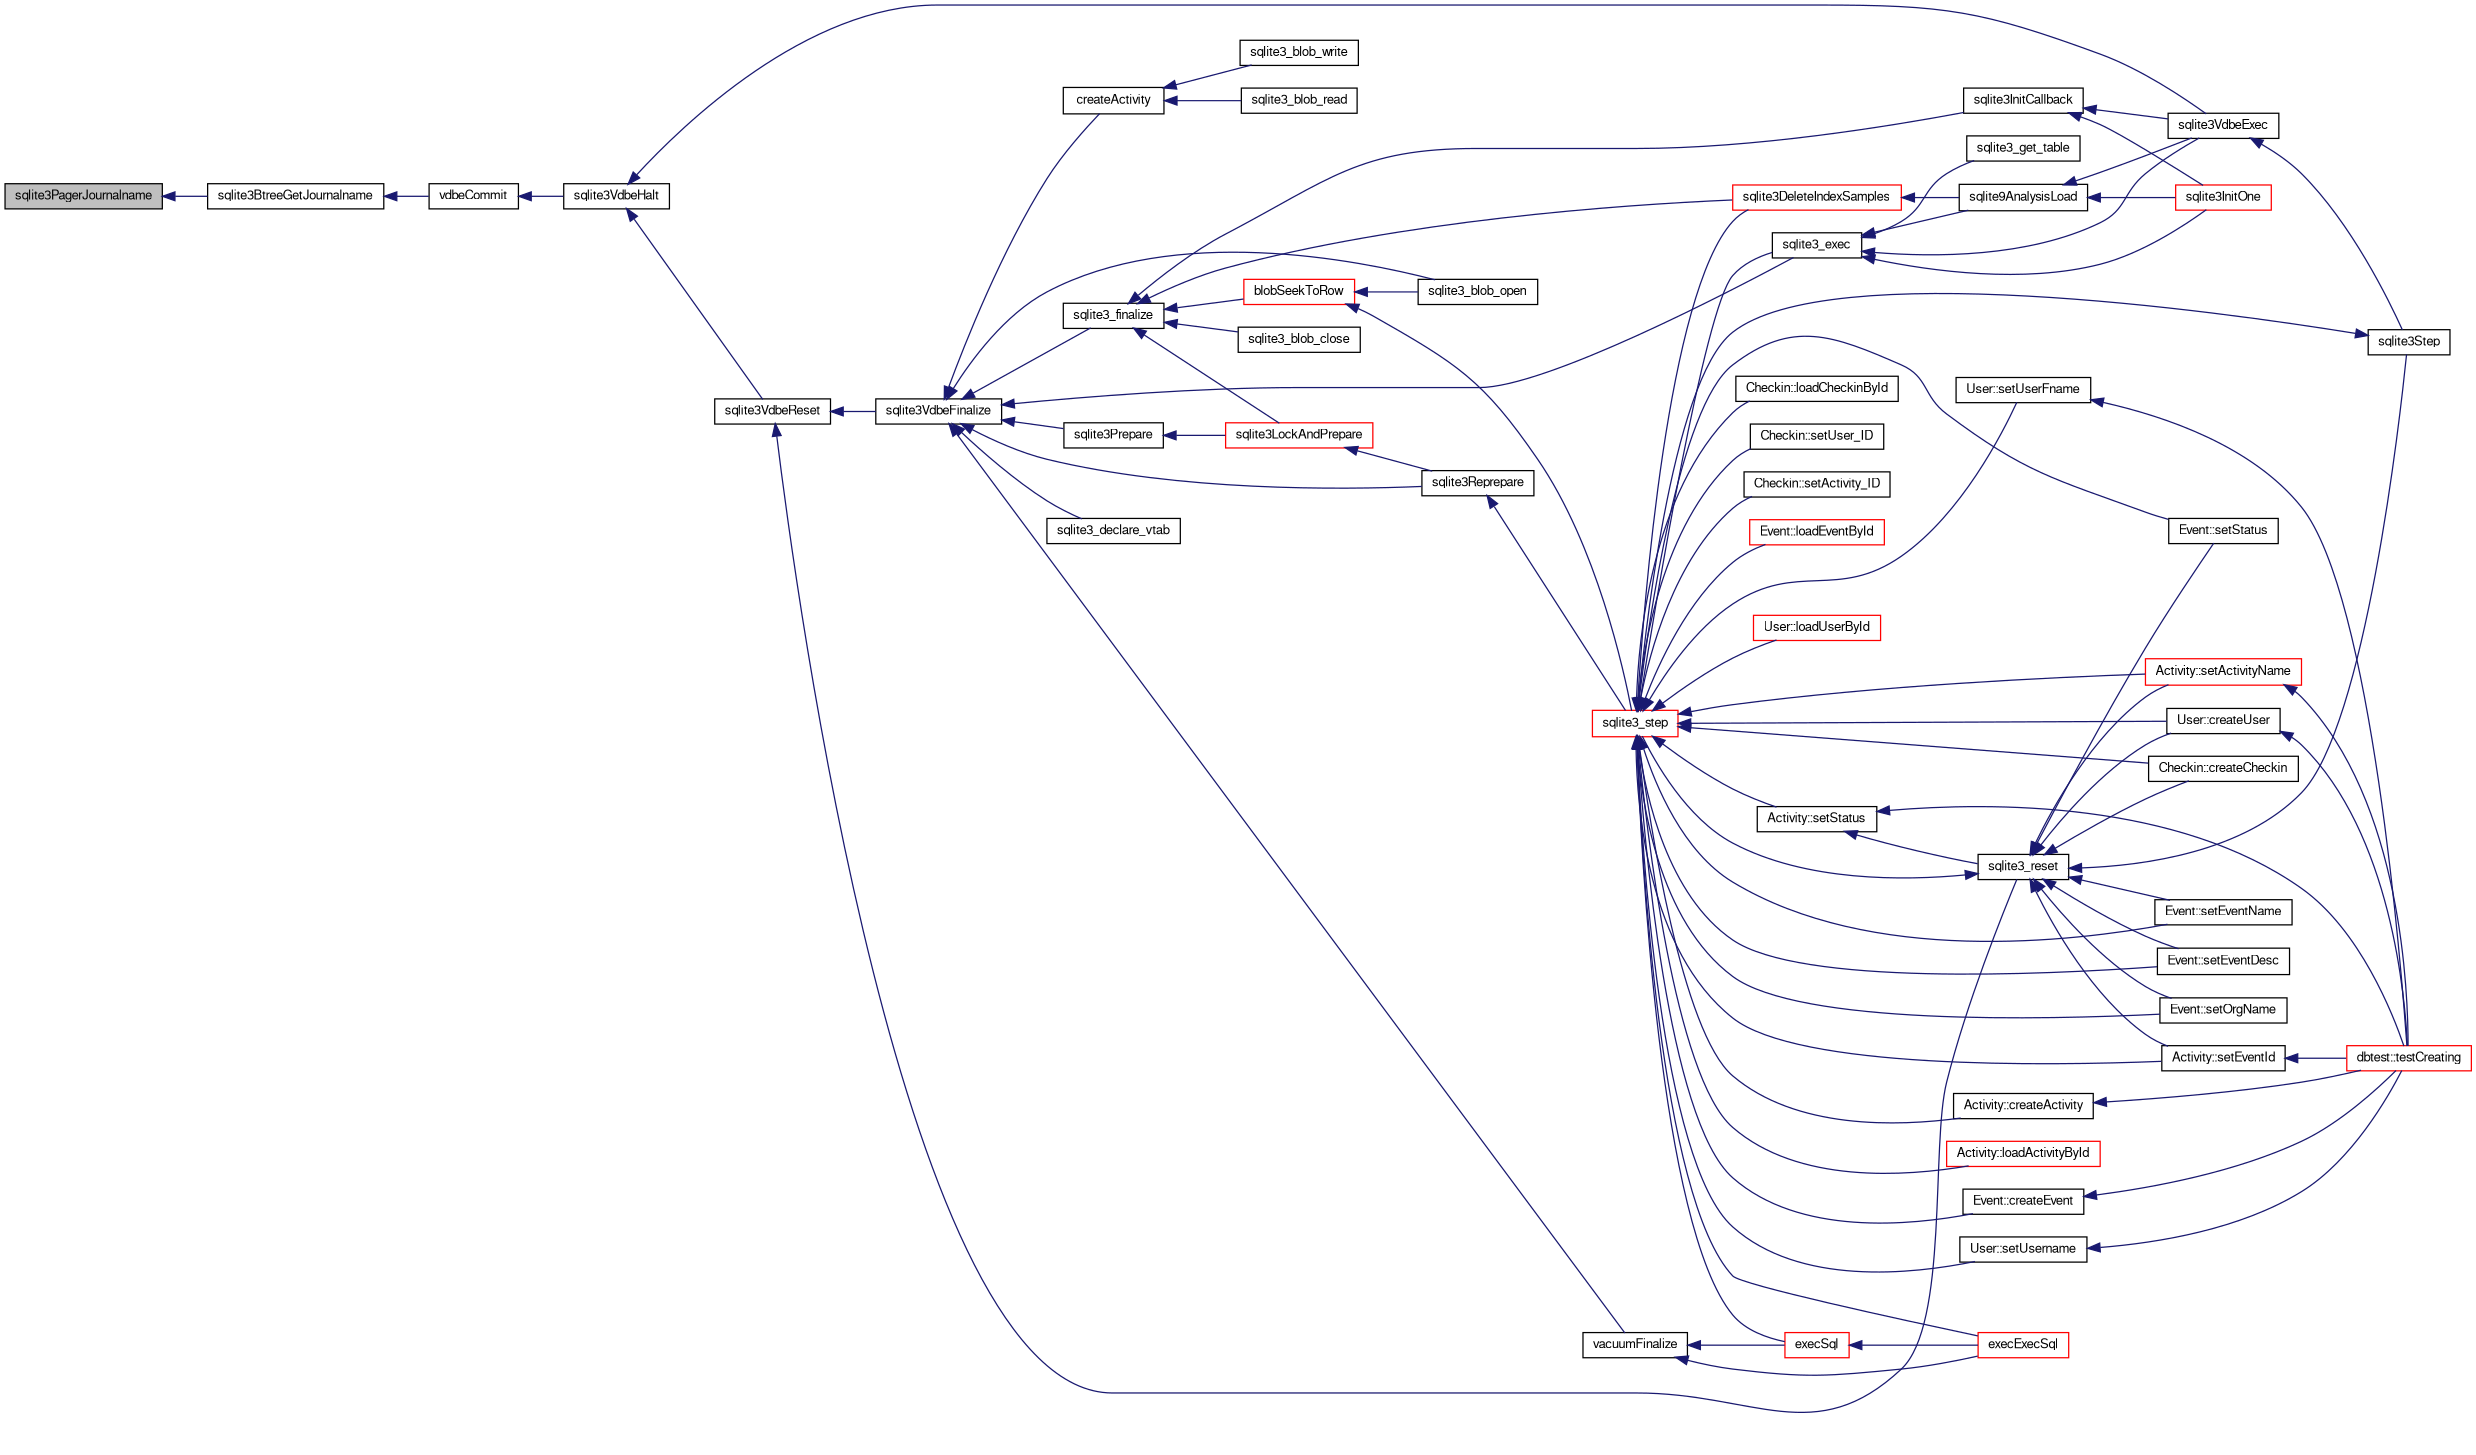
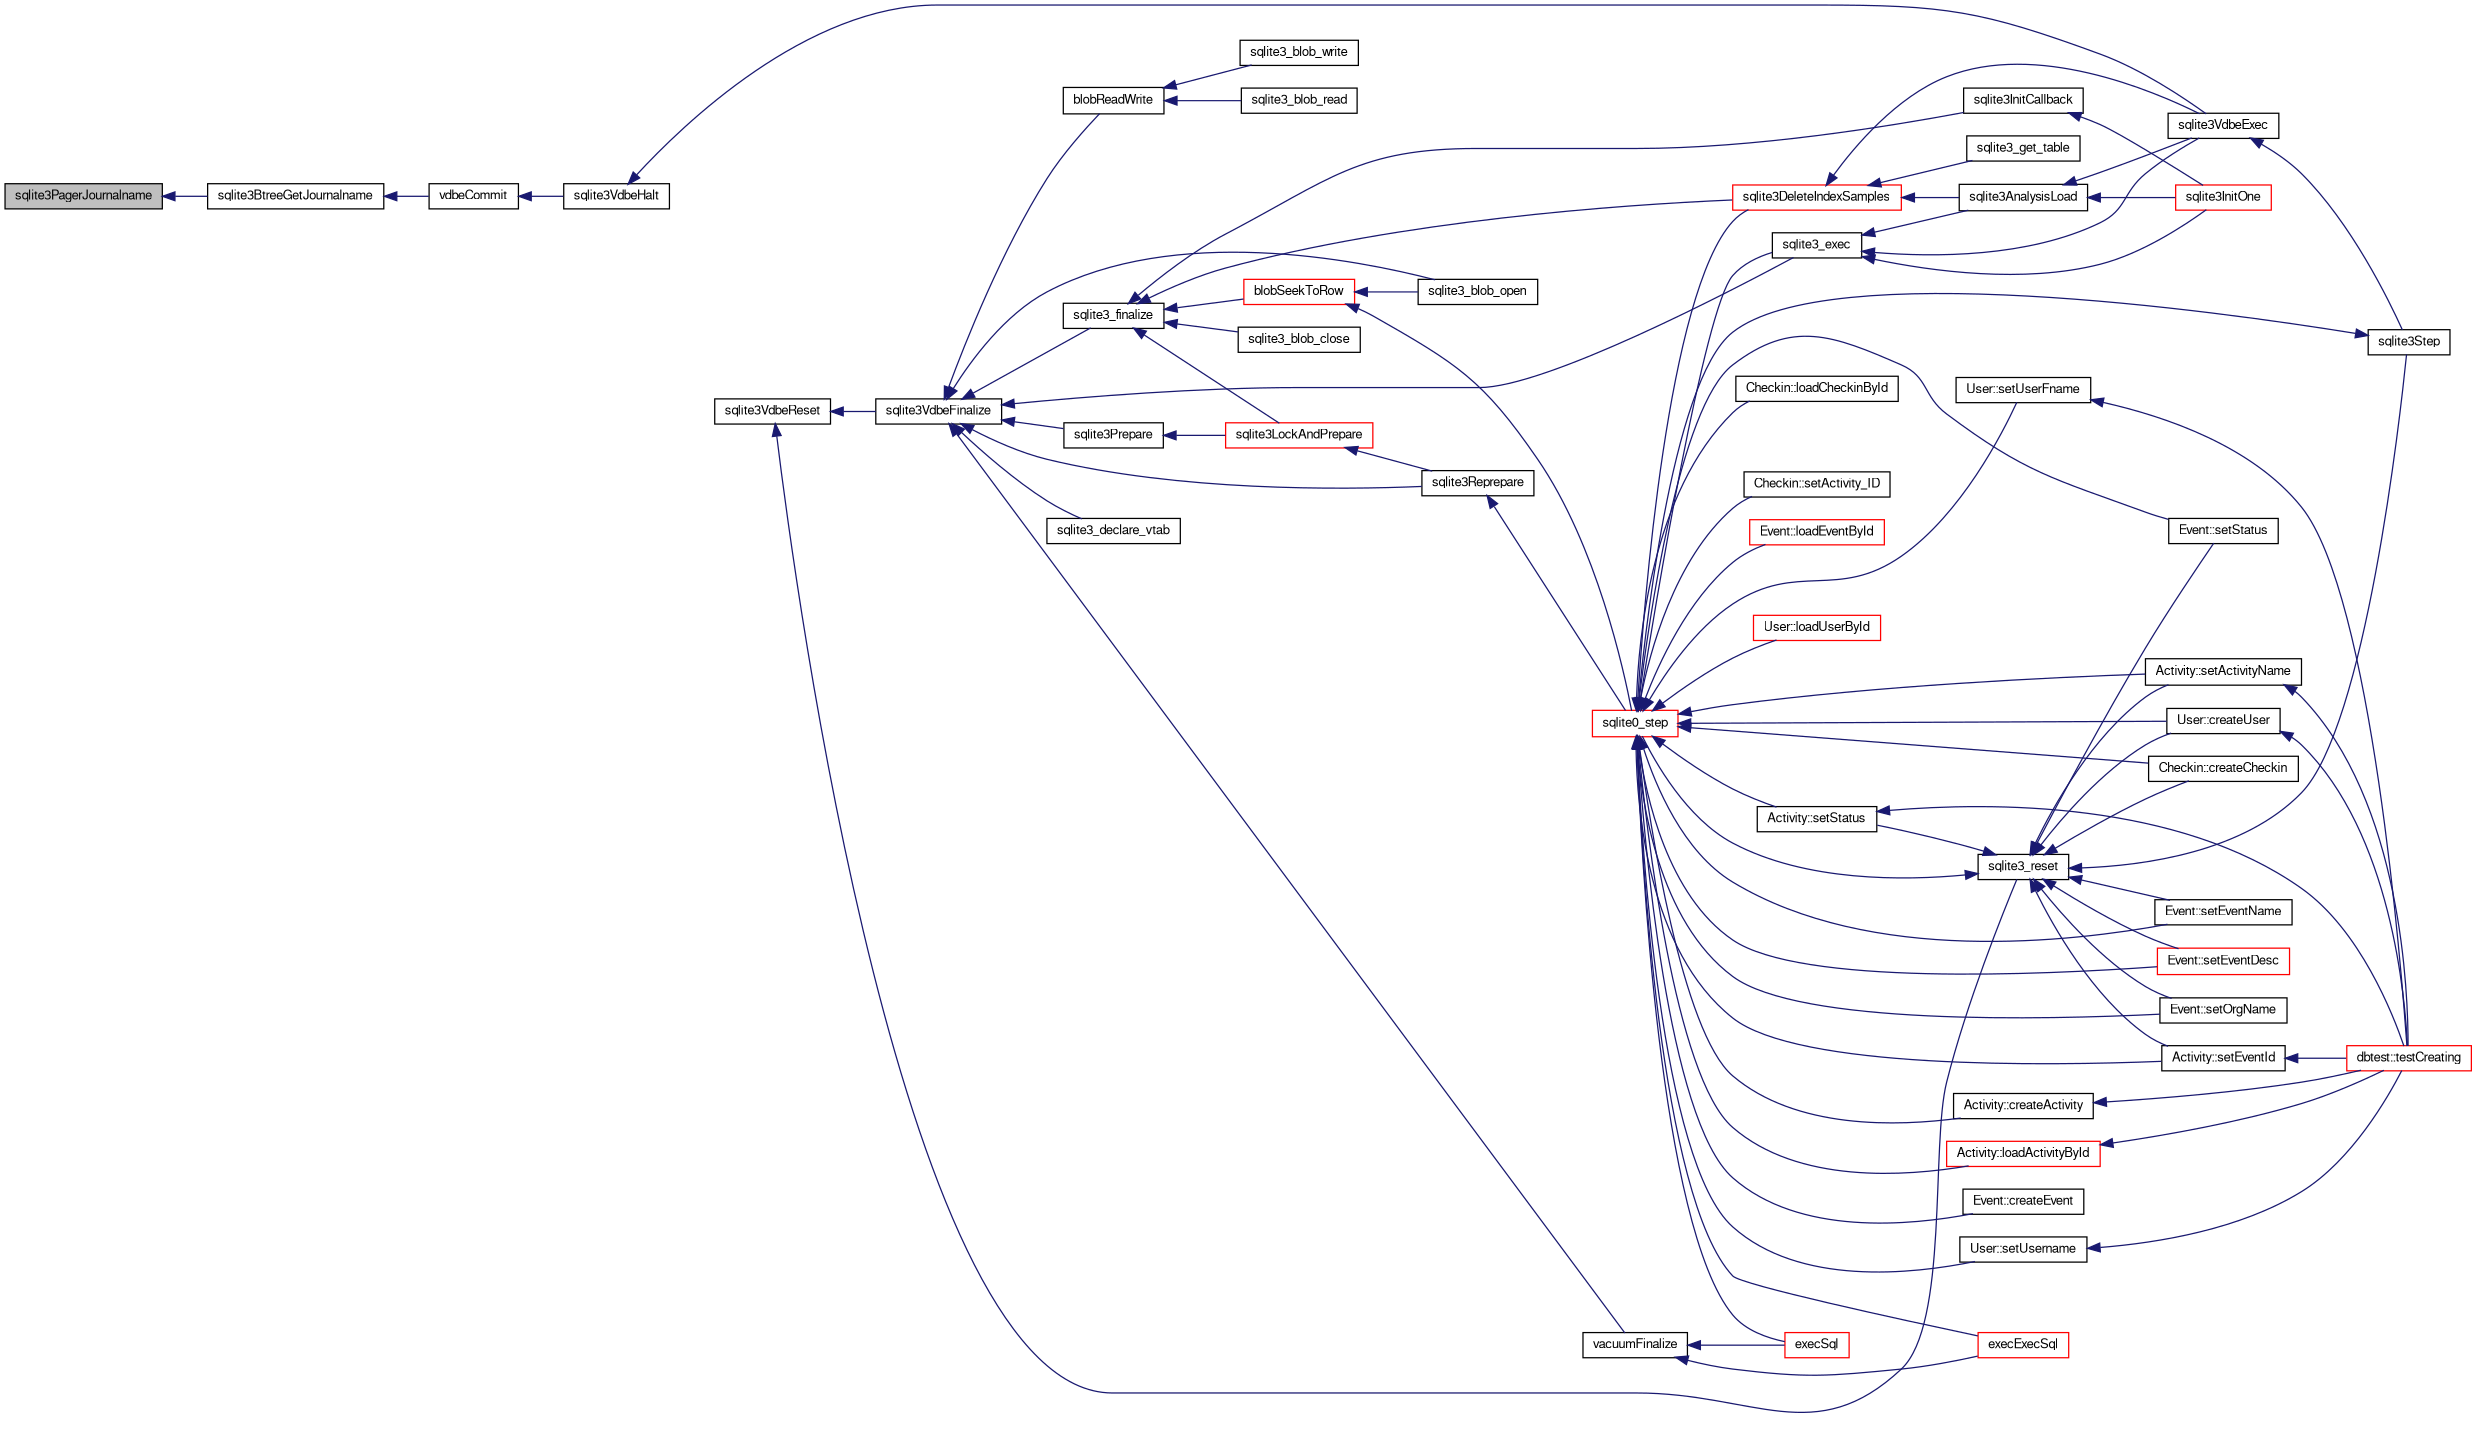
(1114, 101) -> (1114, 101)
(2132, 114) -> (2001, 66)
(2023, 198) -> (2023, 198)
(1919, 205) -> (1926, 172)
(699, 309) -> none
(1817, 437) -> none
(2223, 672) -> (2223, 672)
(1635, 724) -> (1635, 724)
(1917, 851) -> (1931, 837)
(2223, 961) -> (2223, 961)
(2258, 1159) -> (2251, 1117)
(1926, 1345) -> none
